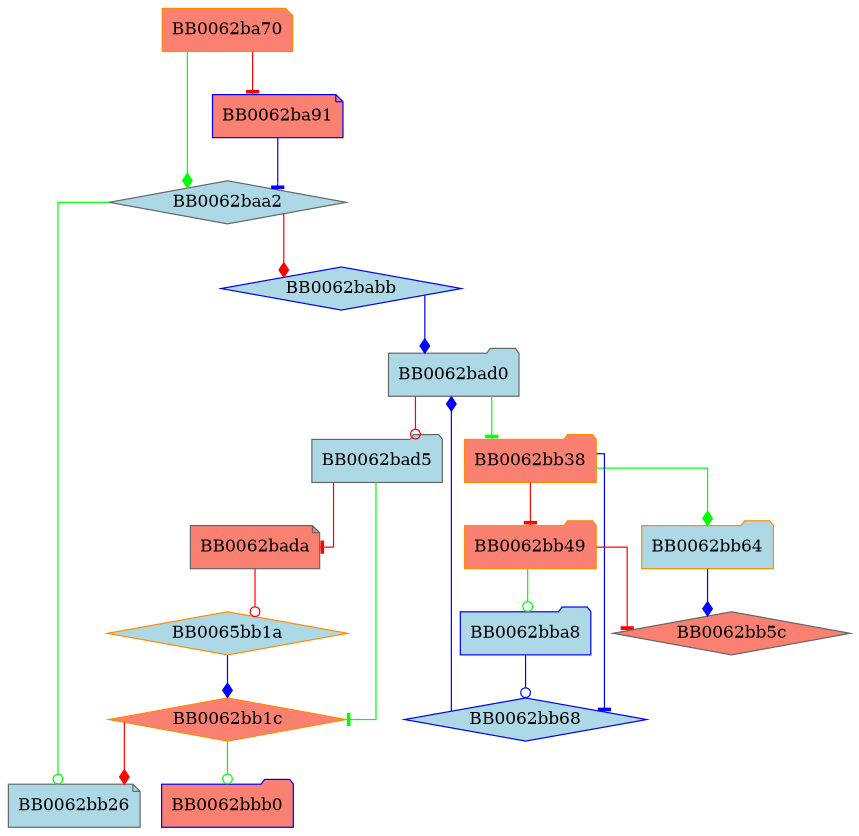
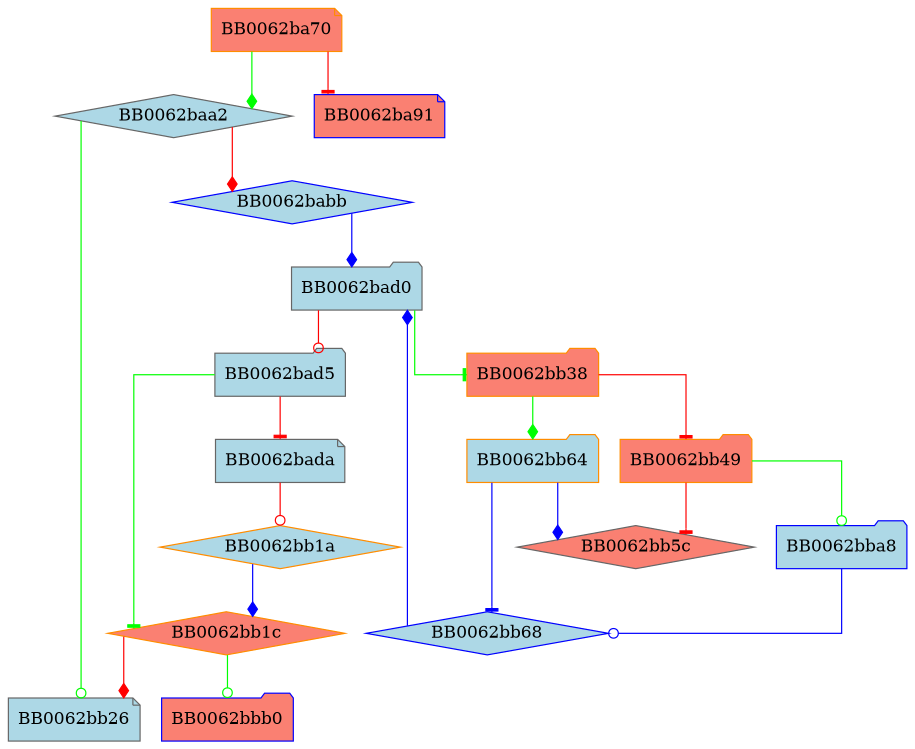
(278, 161) -> none
(255, 547) -> (280, 461)
(604, 576) -> (492, 544)
(227, 633) -> (280, 547)
